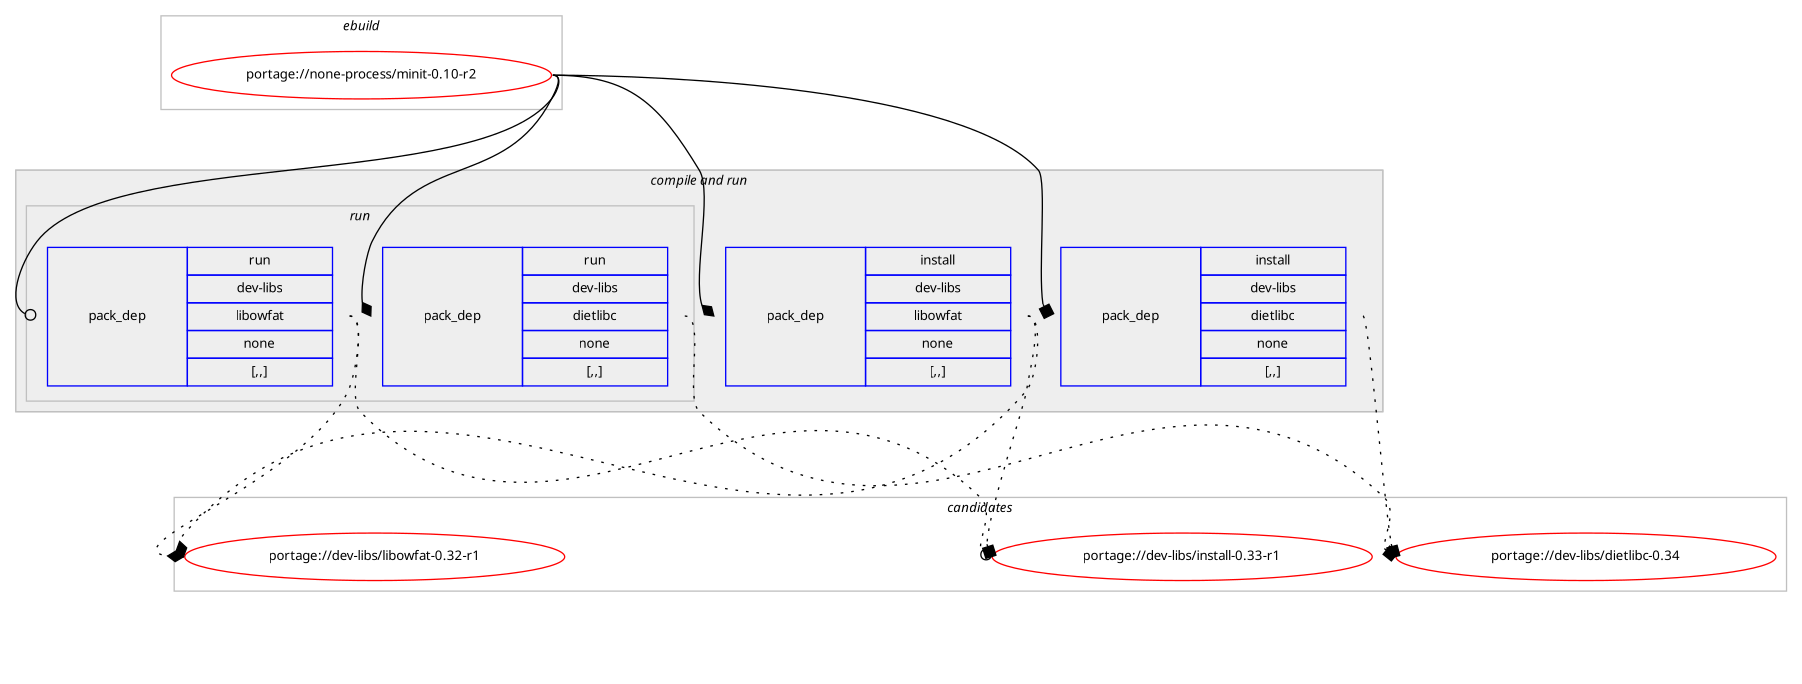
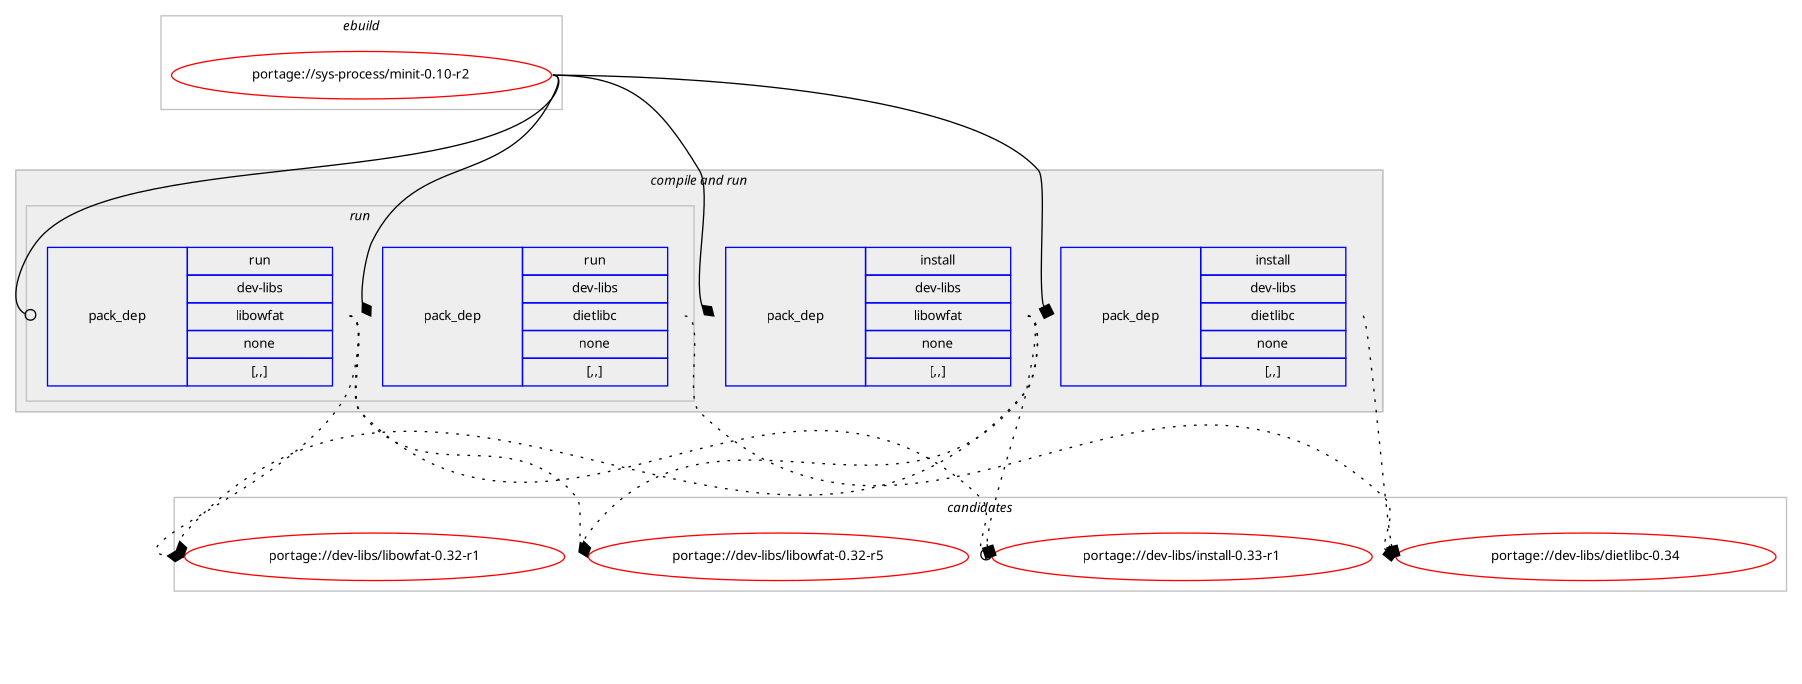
(362, 75) -> (362, 75)
none -> (778, 557)
